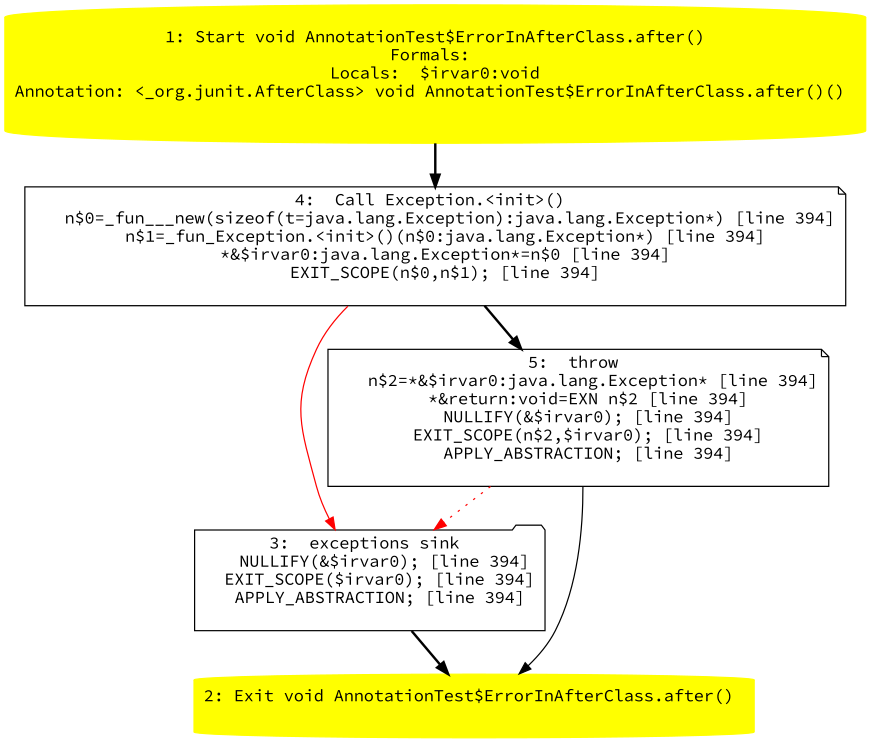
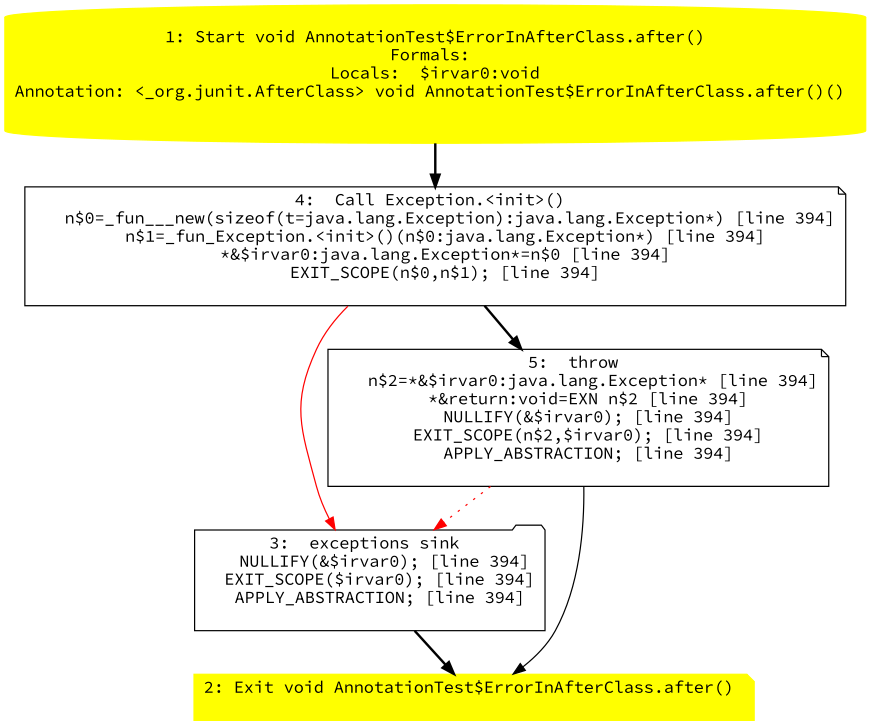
(474, 706) -> (474, 697)
